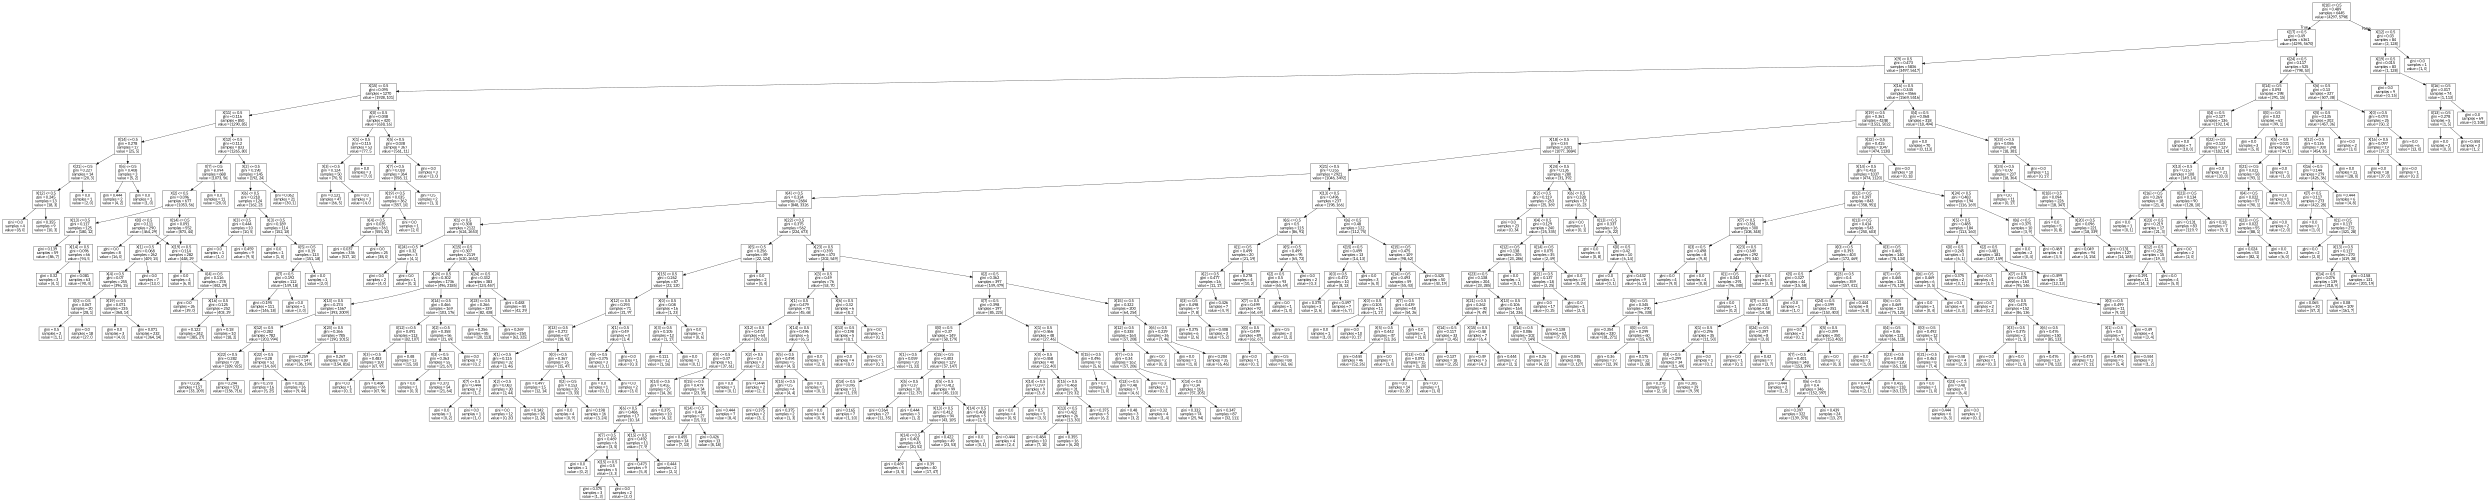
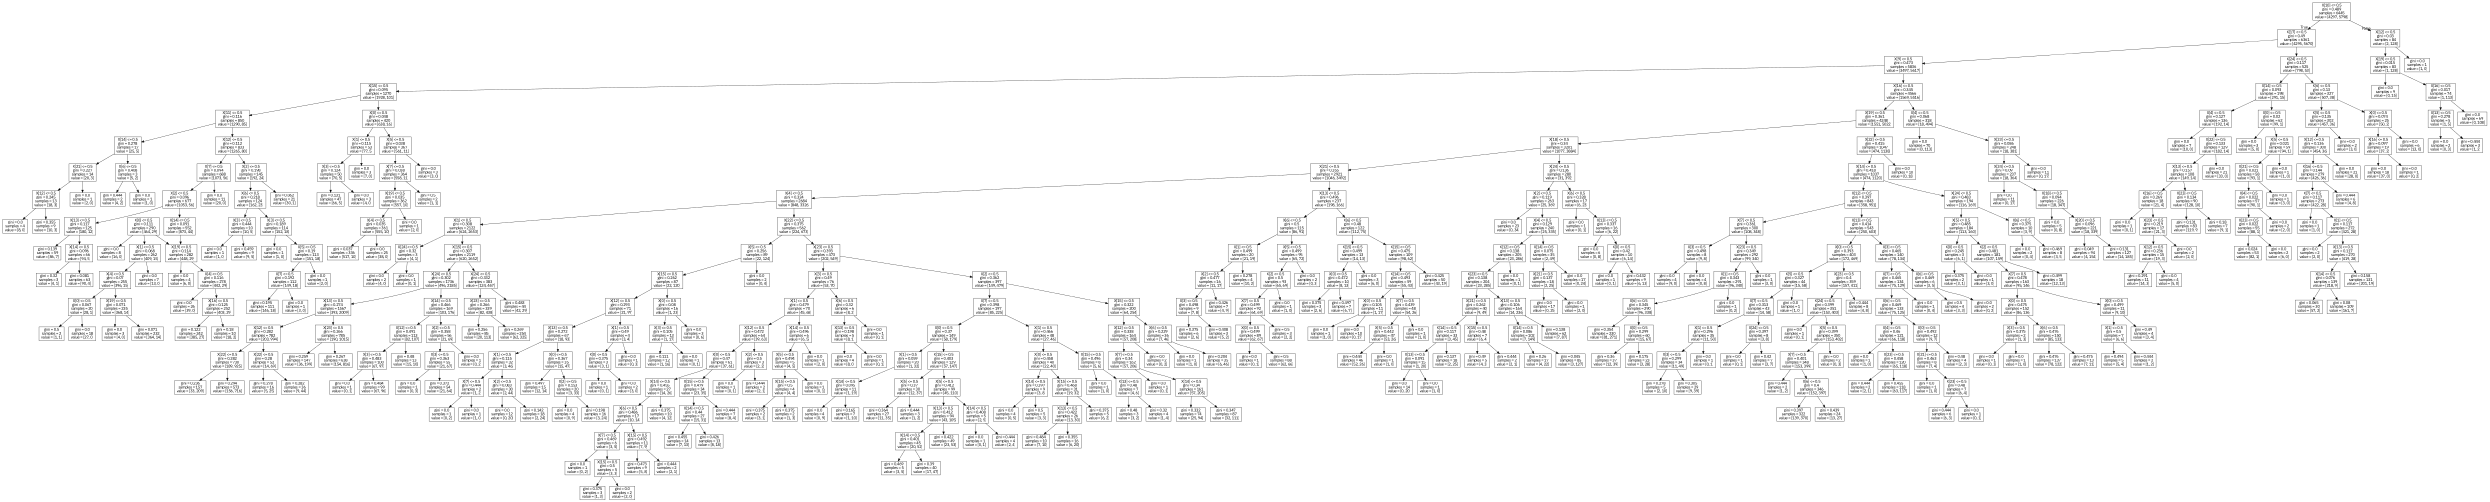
(164, 239) -> (144, 238)
